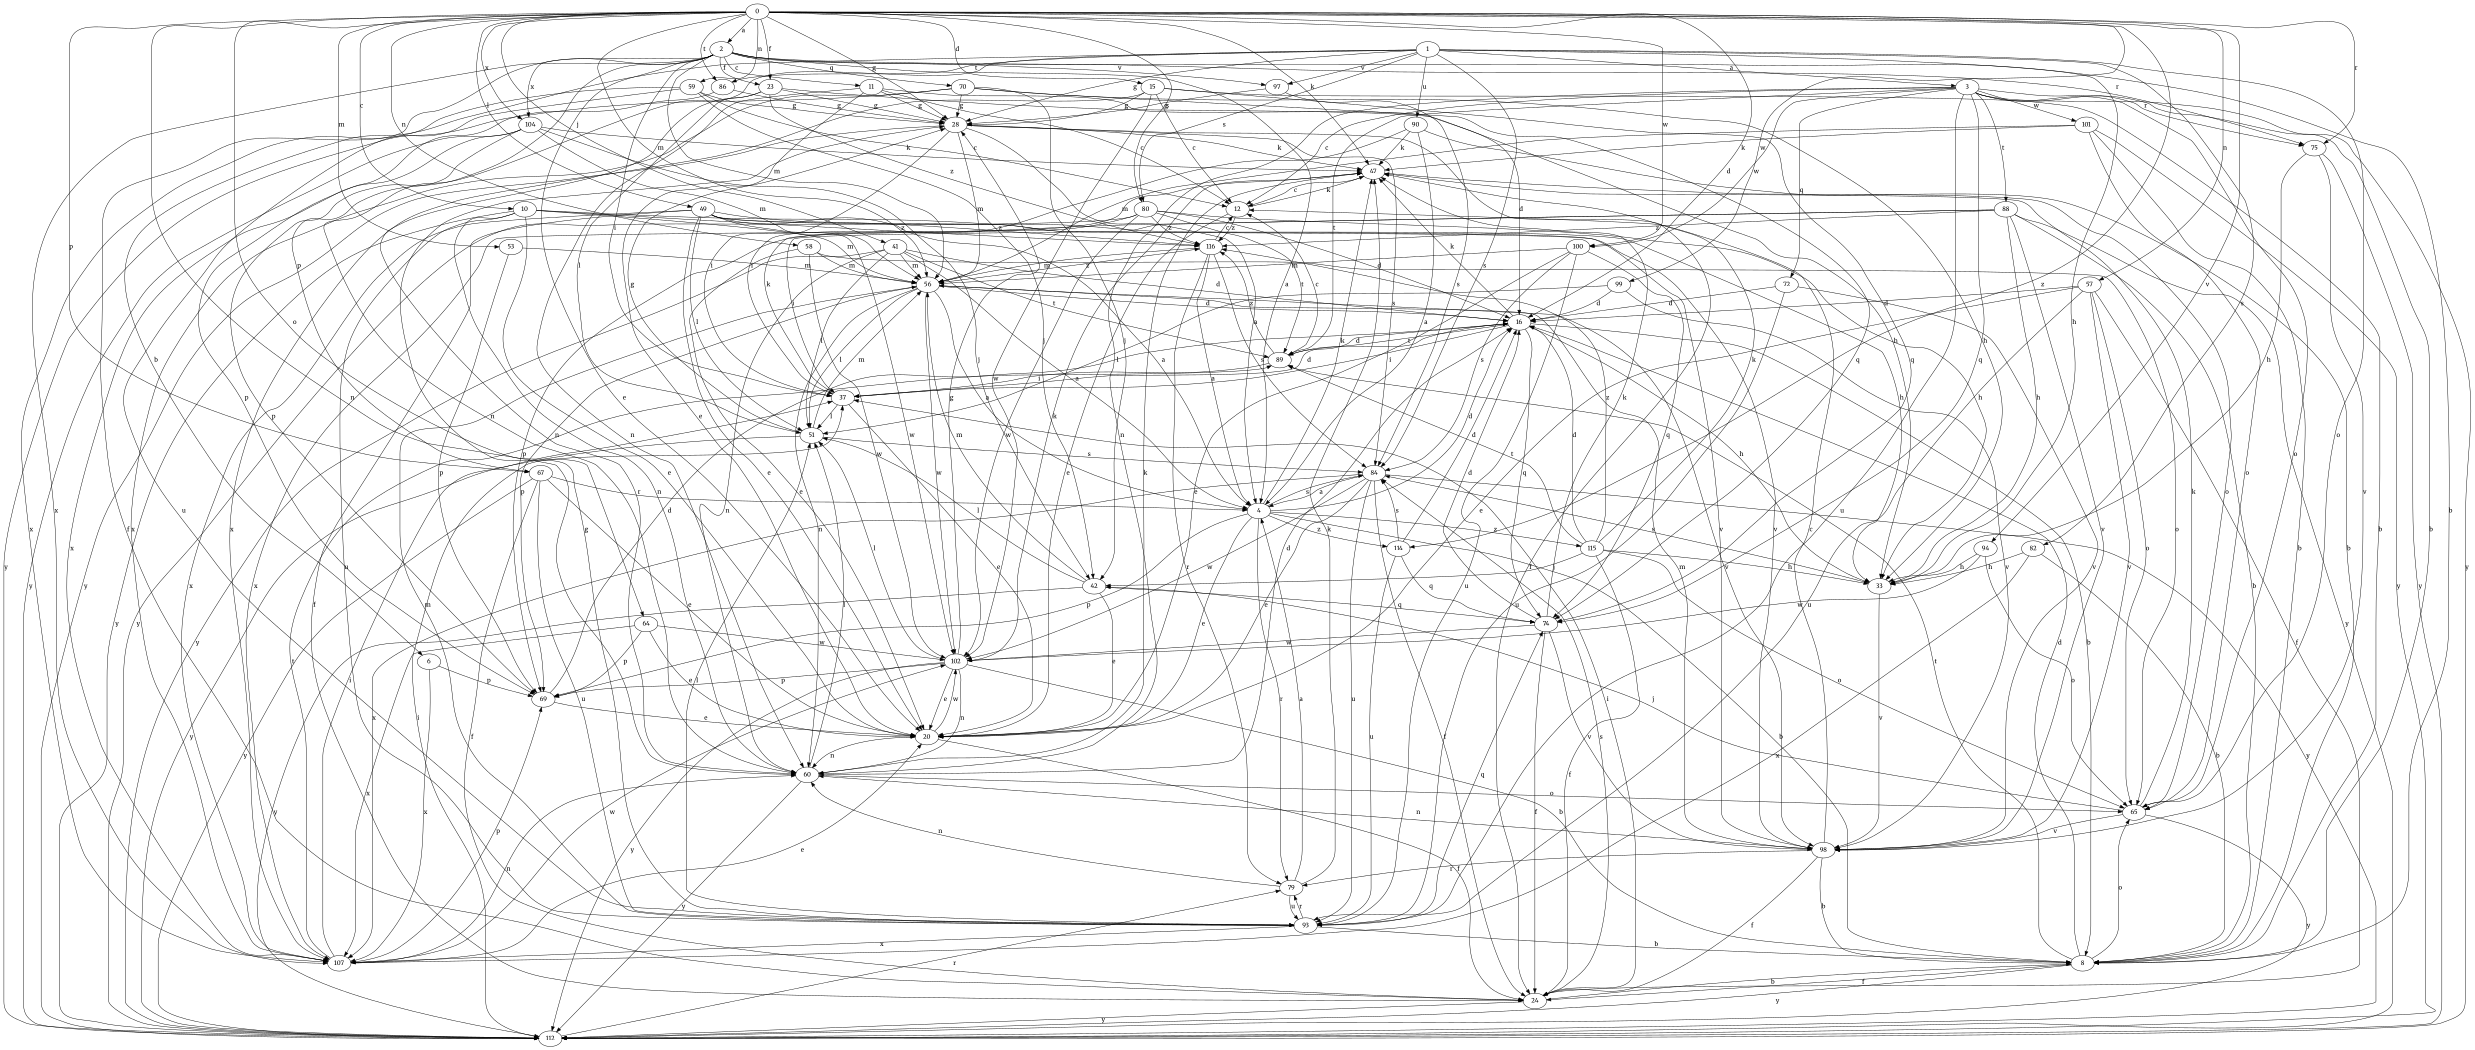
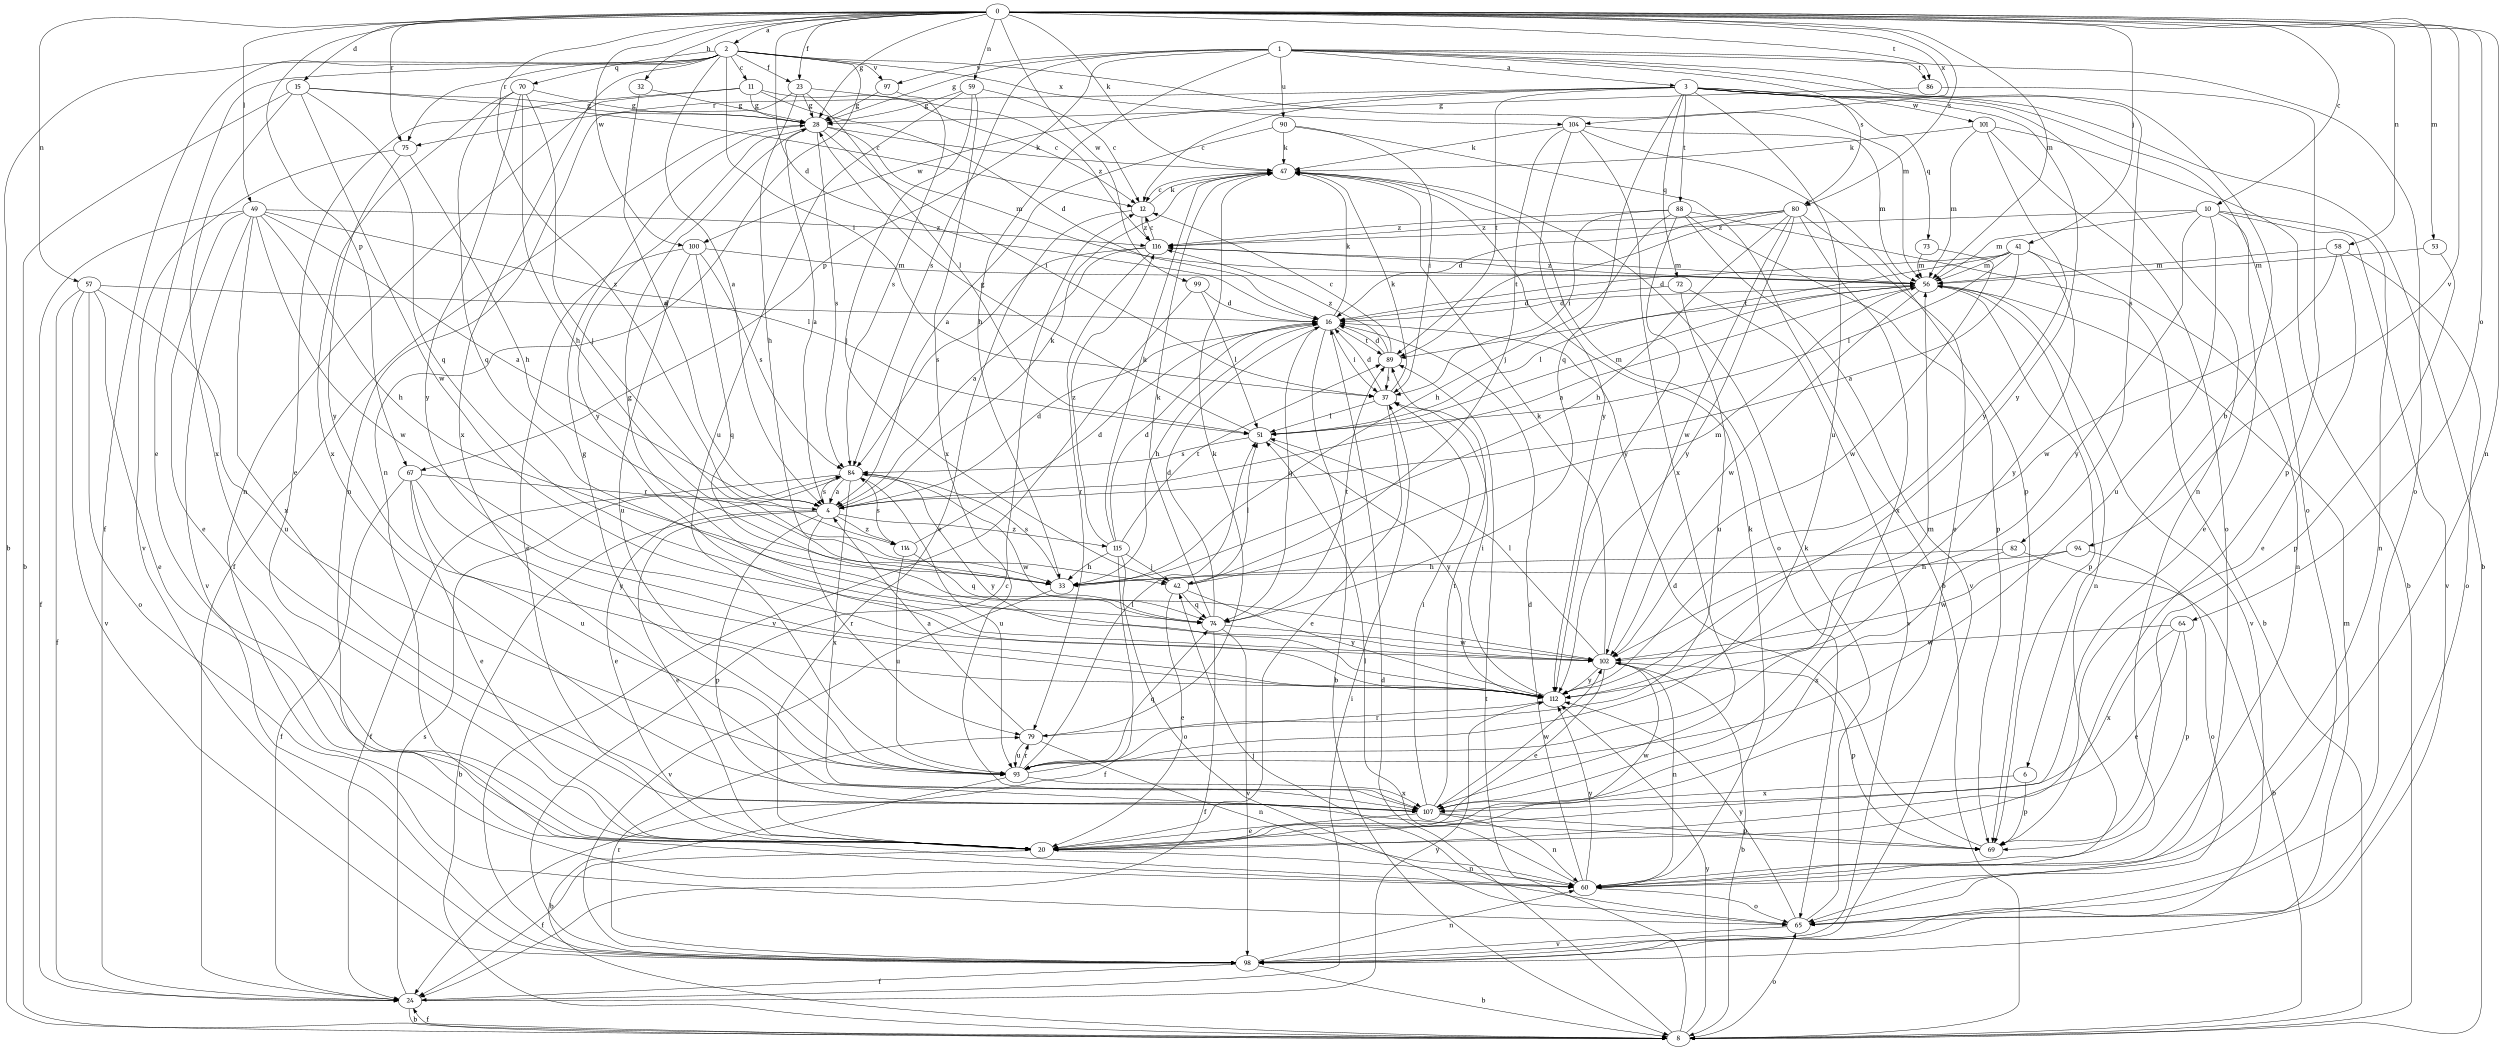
none -> (641, 87)
none -> (1927, 247)
none -> (1336, 531)
(732, 724) -> (1765, 753)
